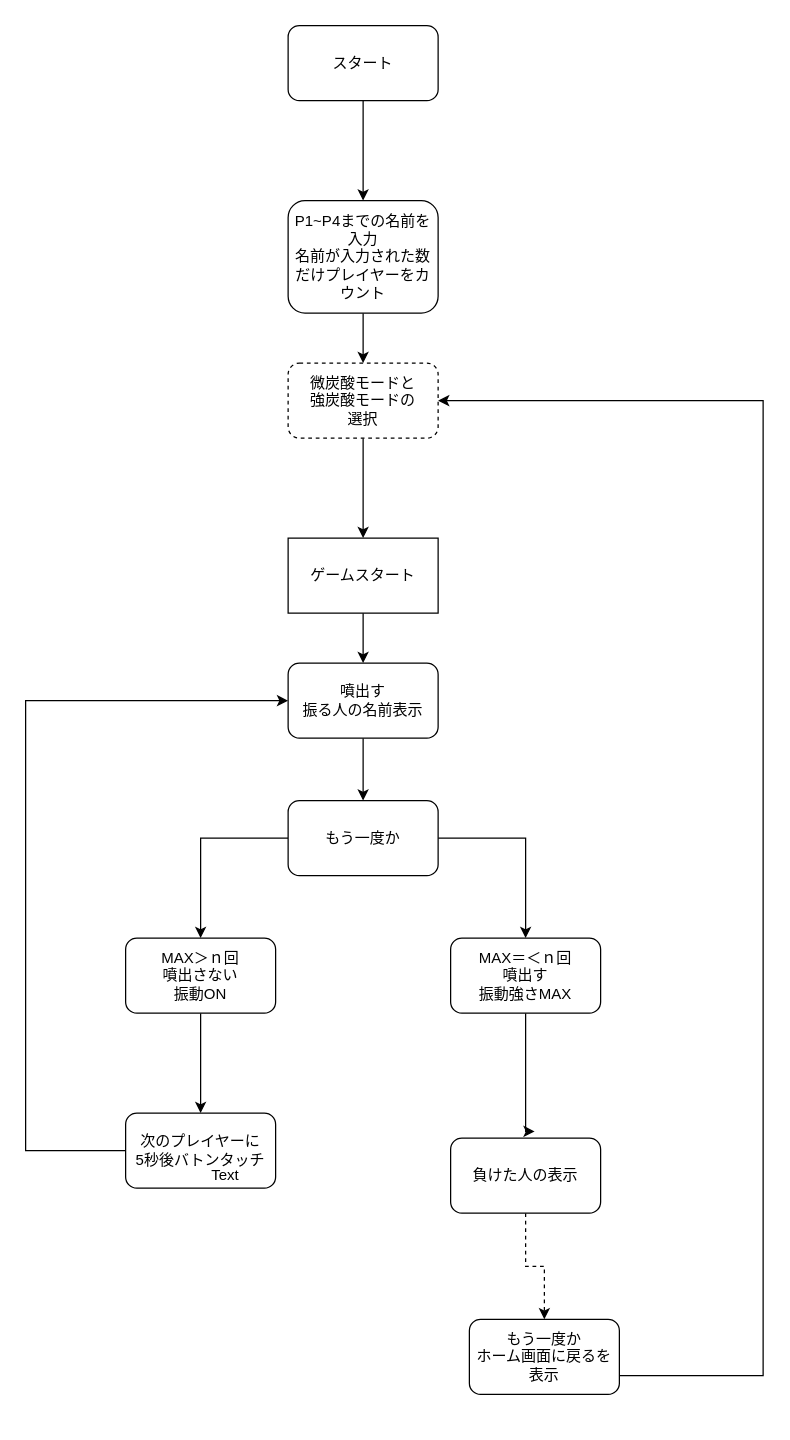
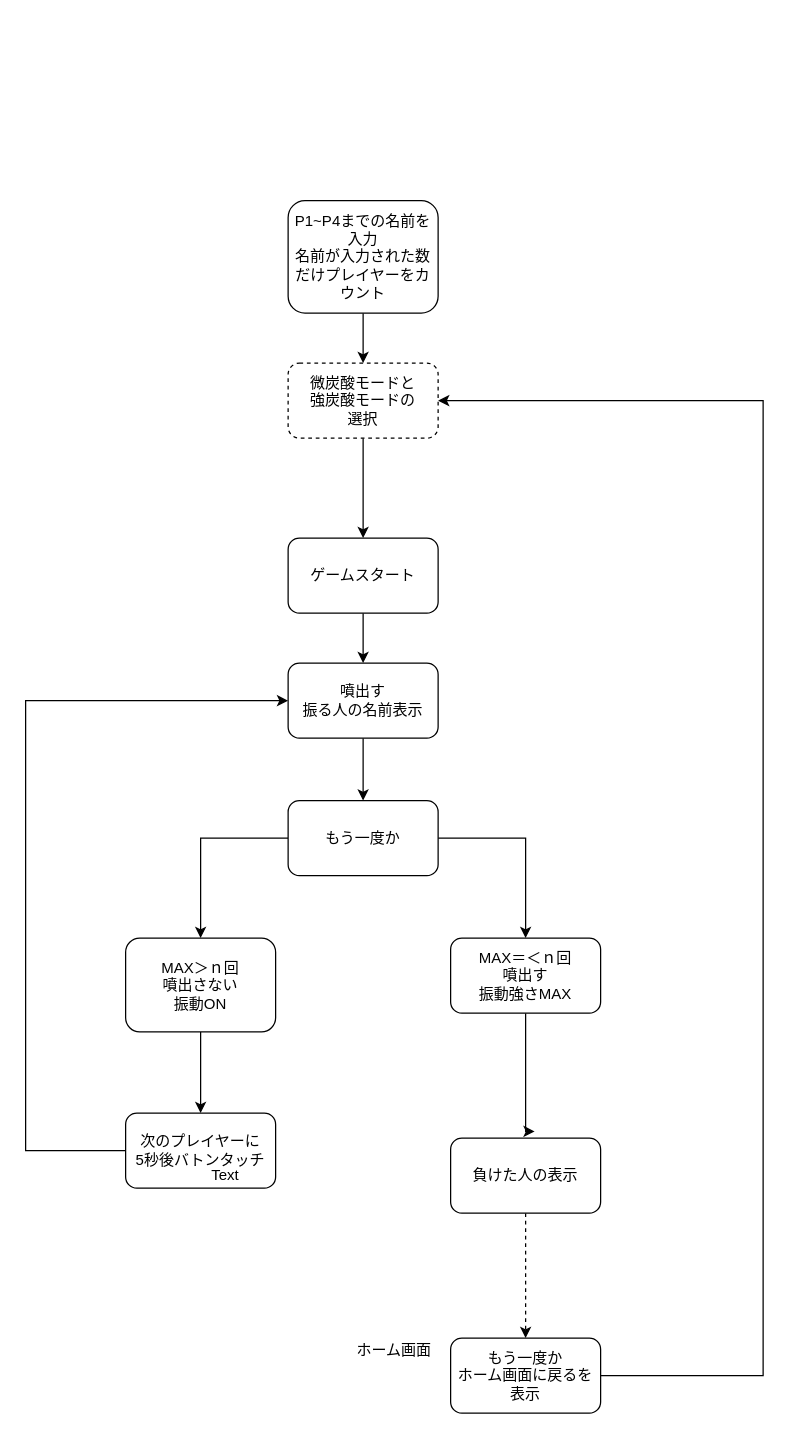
(363, 63) -> none
(363, 147) -> none
(363, 576) -> (363, 576)
(201, 976) -> (201, 985)
none -> (394, 1351)
(544, 1357) -> (526, 1376)
